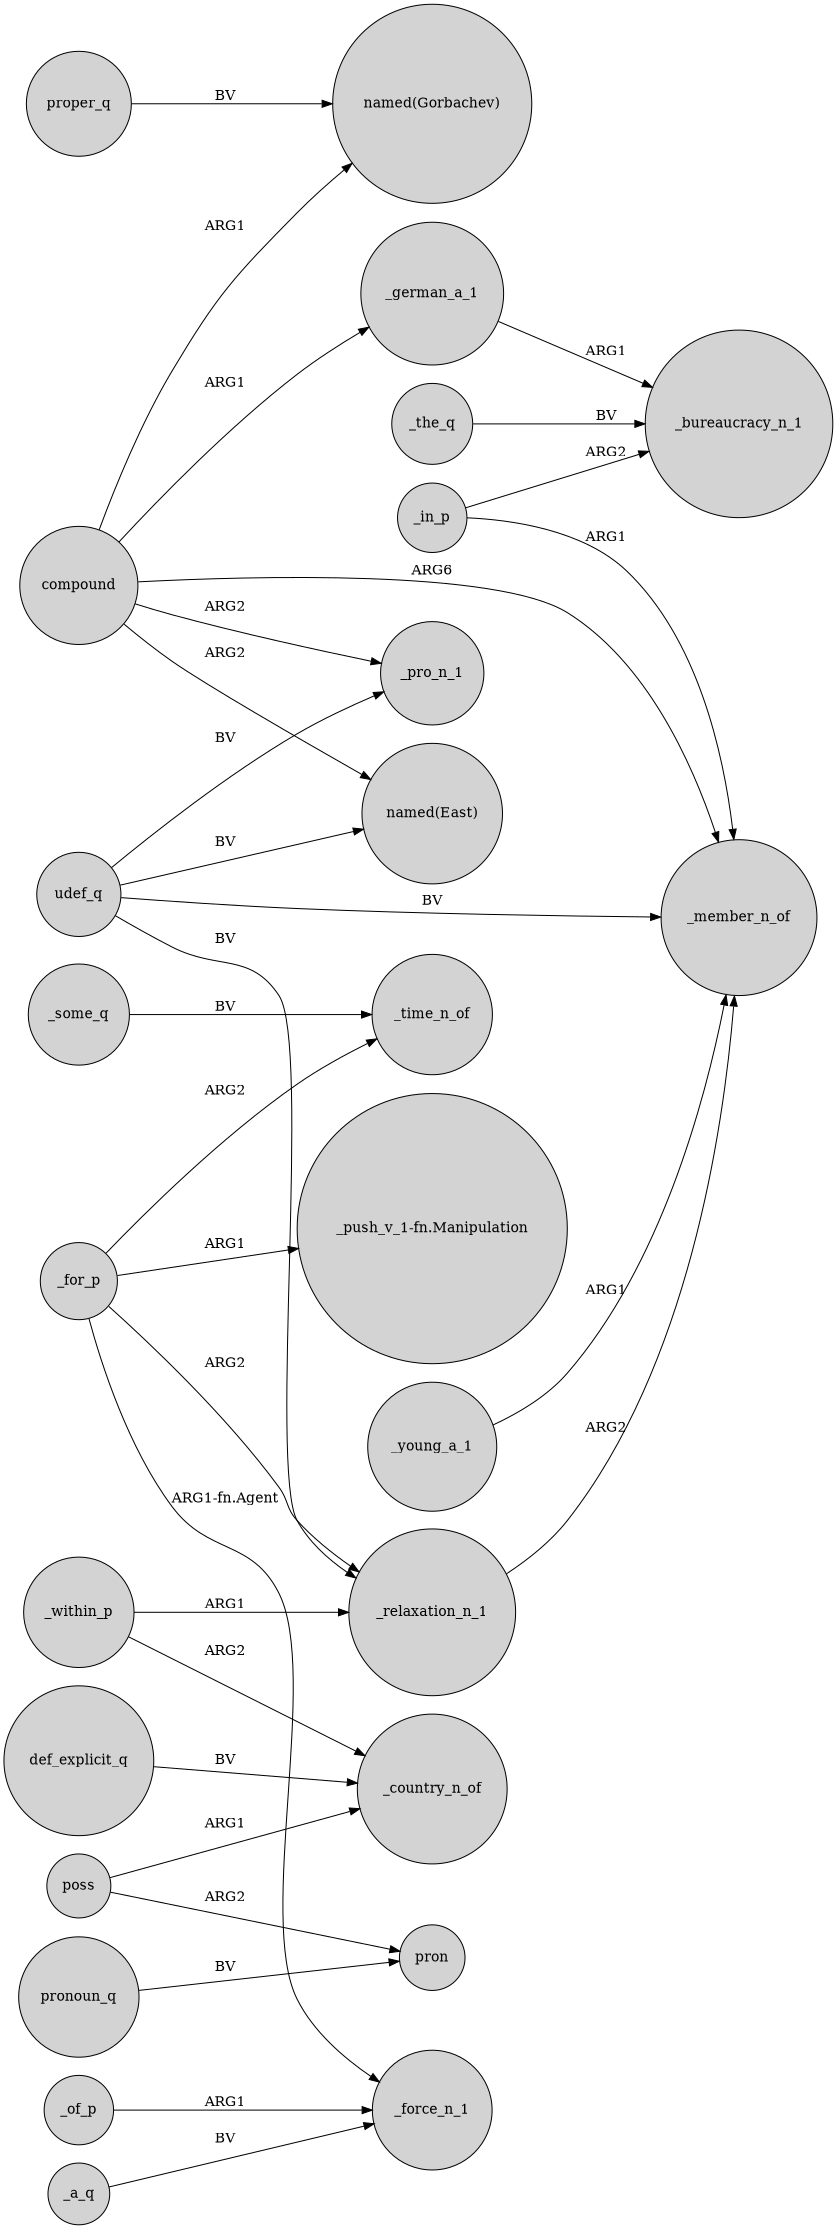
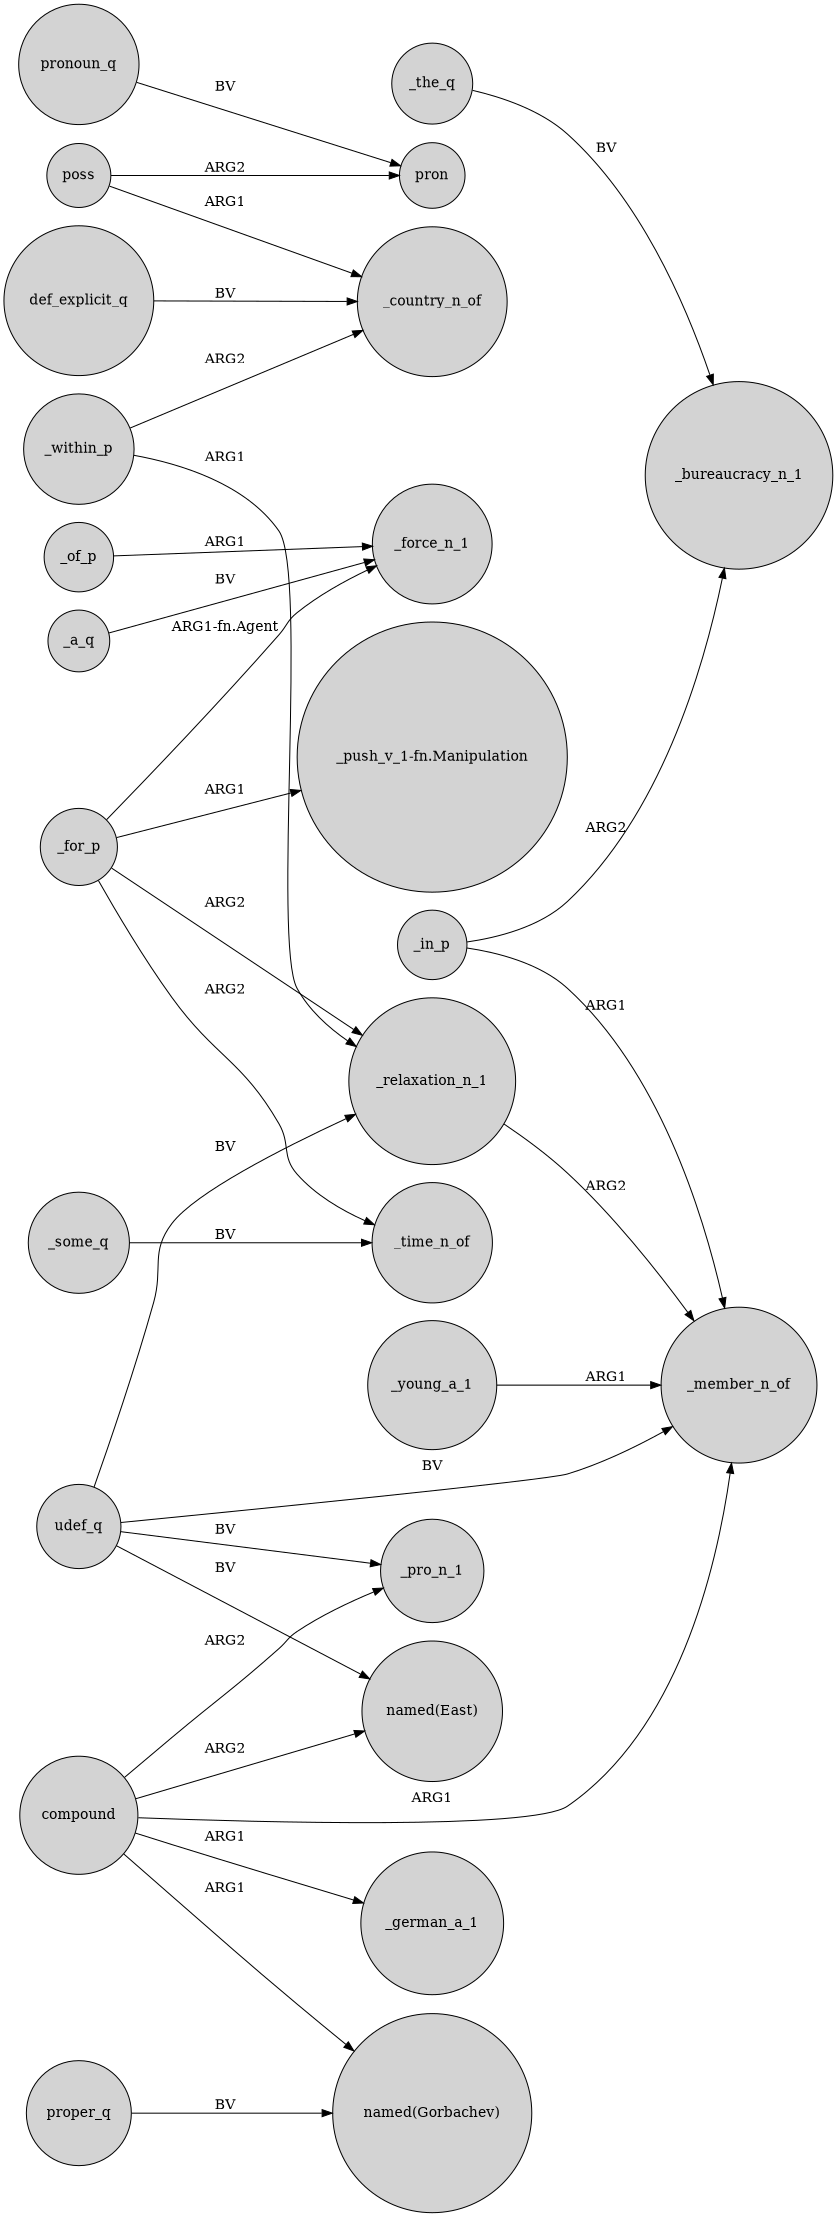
(571, 352) -> none
(432, 571) -> (432, 1799)
